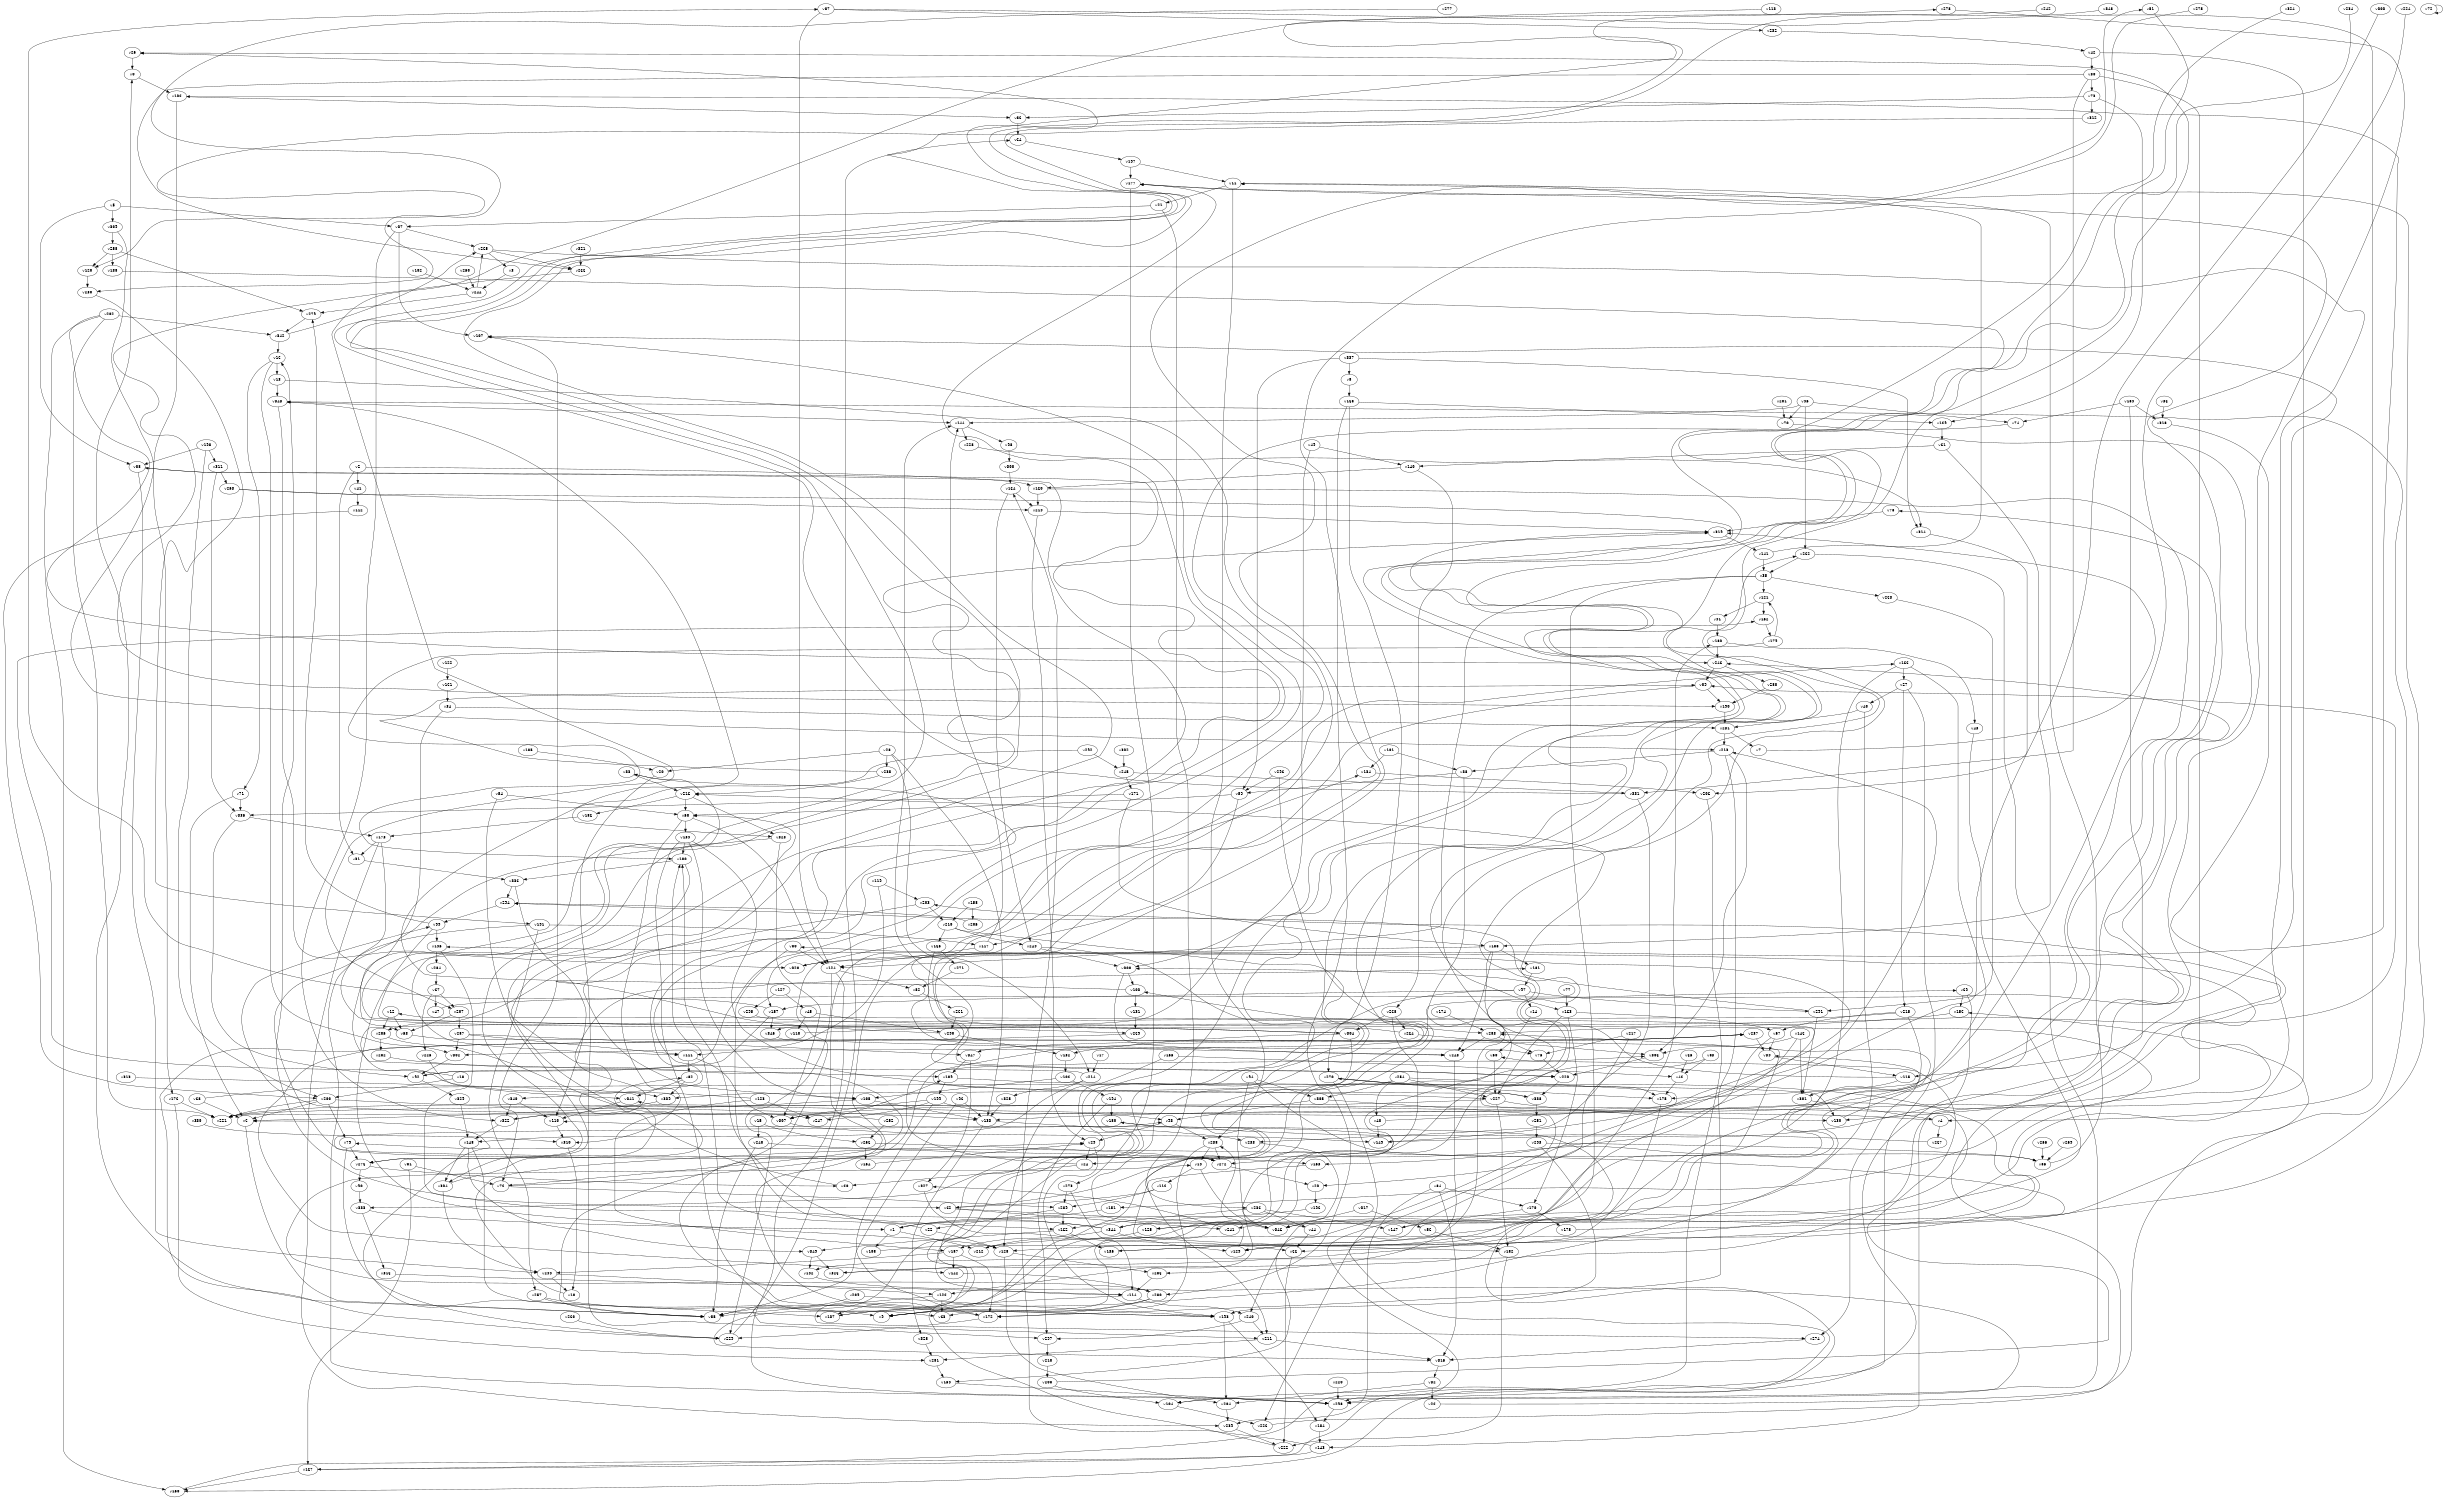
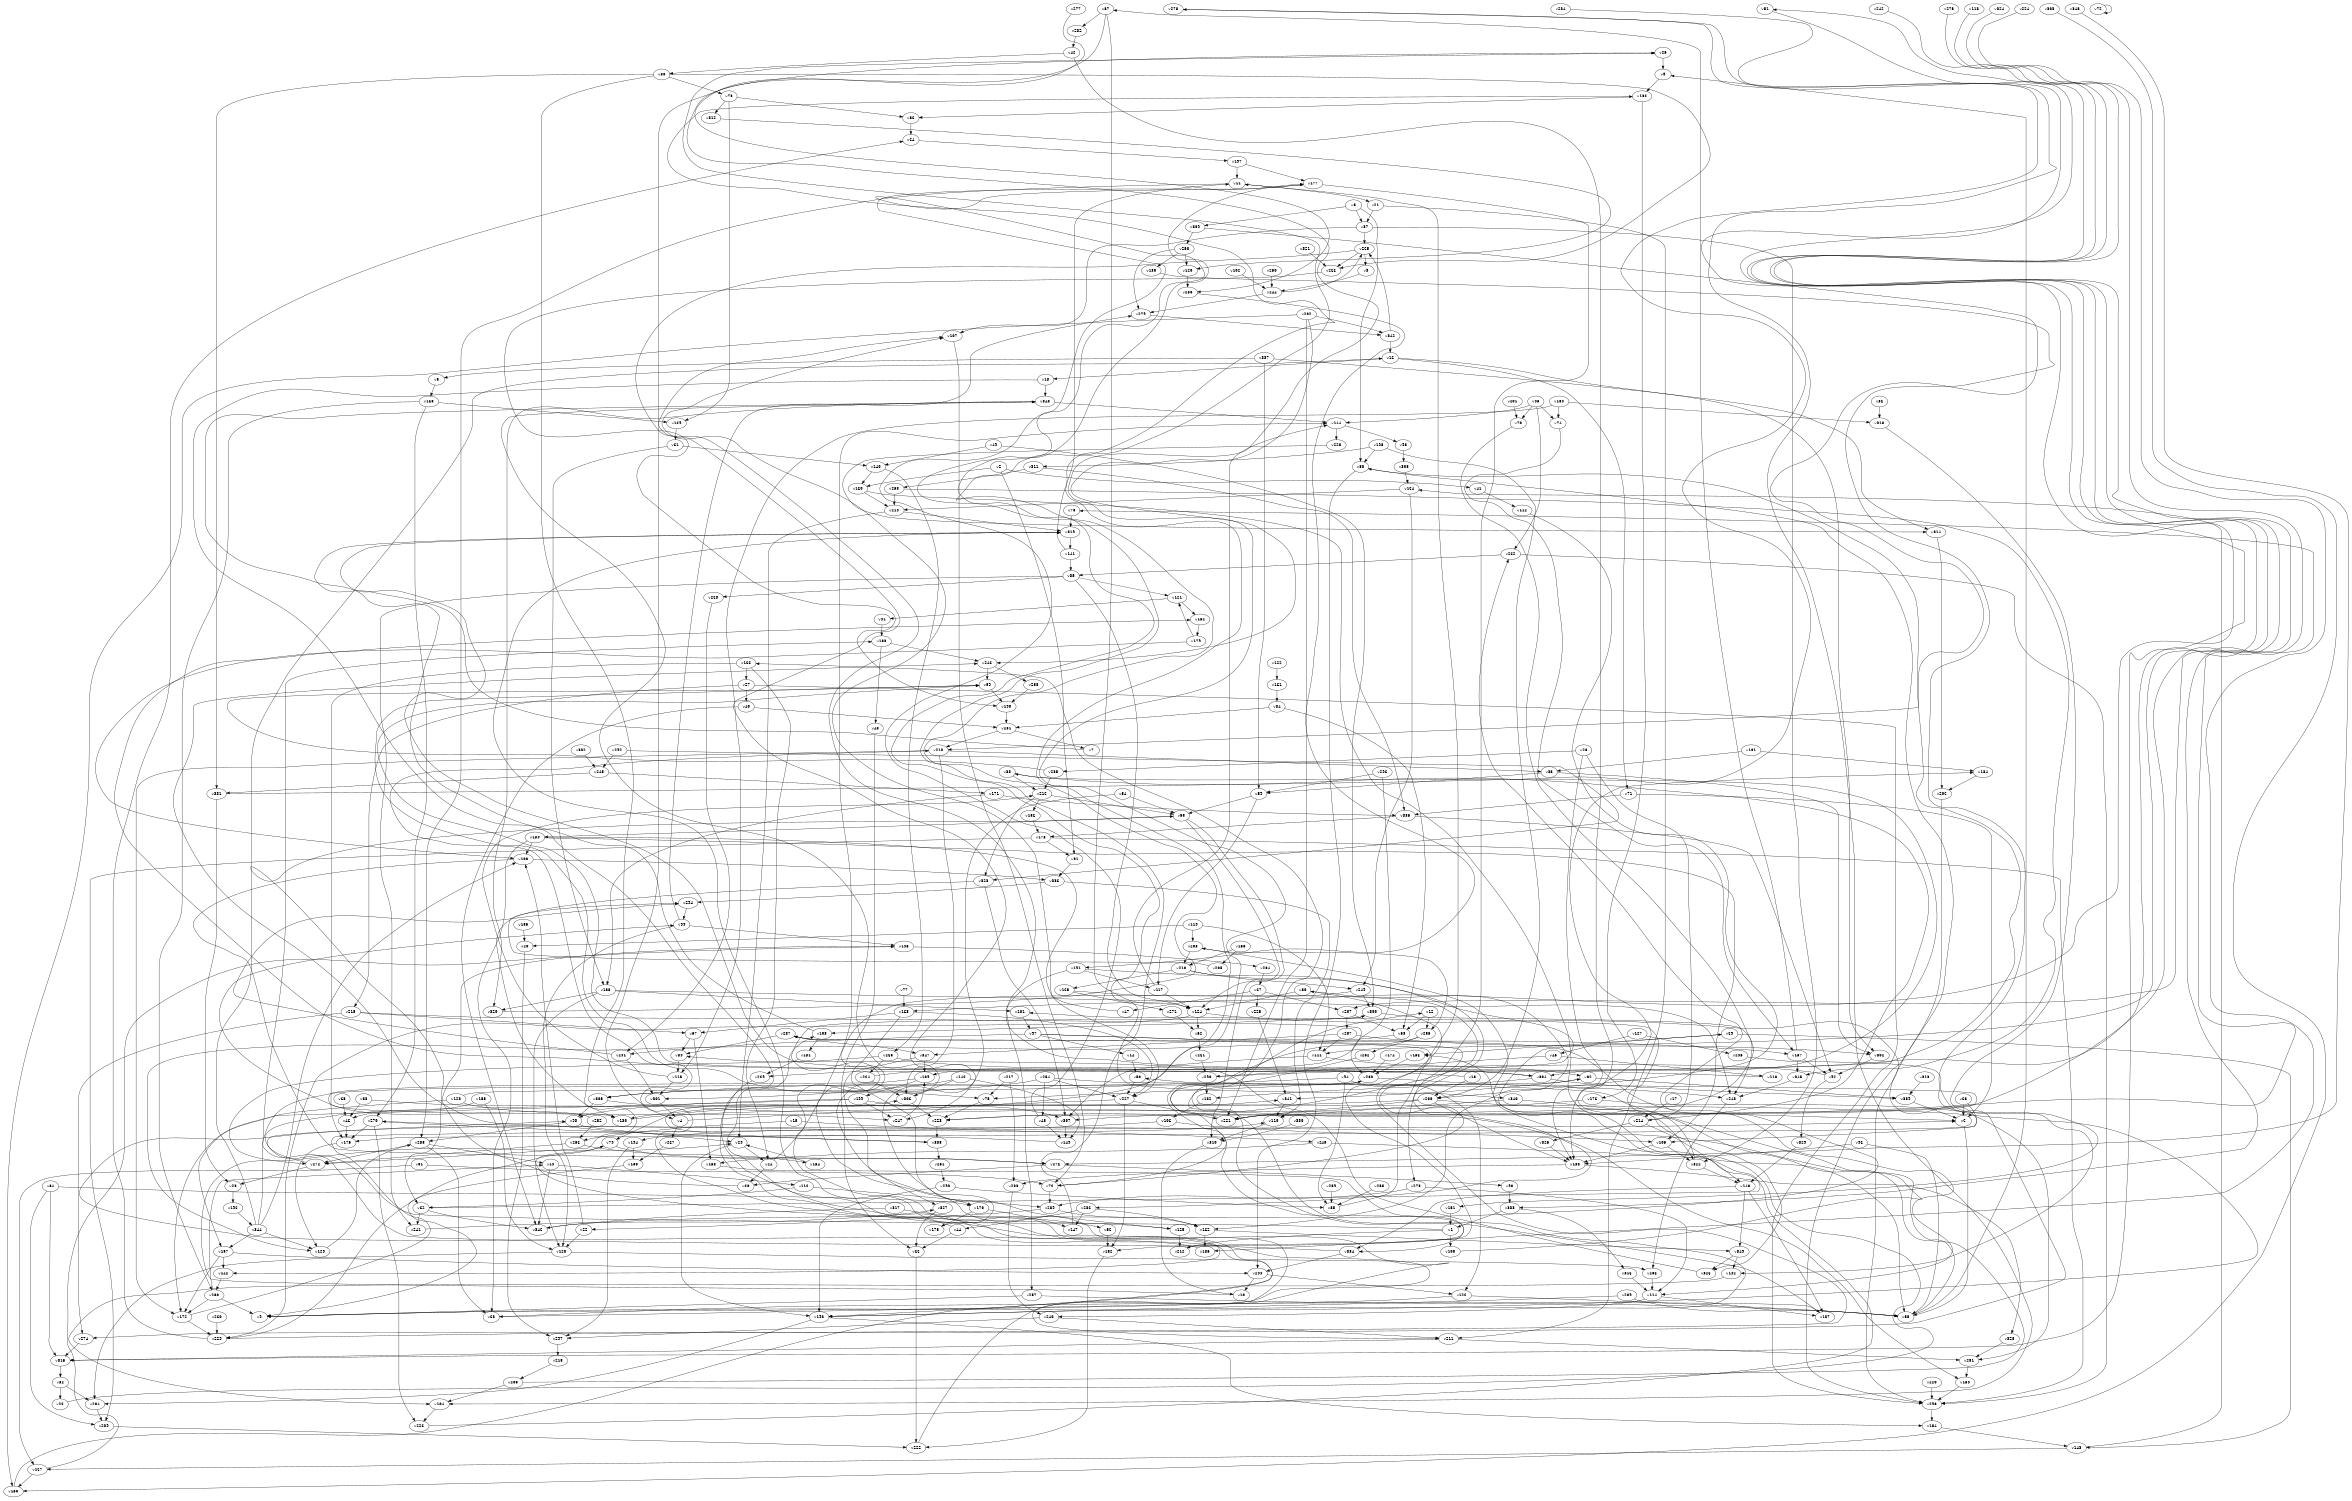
(775, 761) -> (860, 936)
